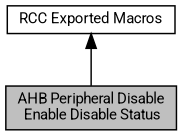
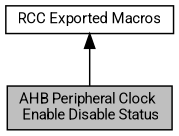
(91, 108) -> (90, 108)
